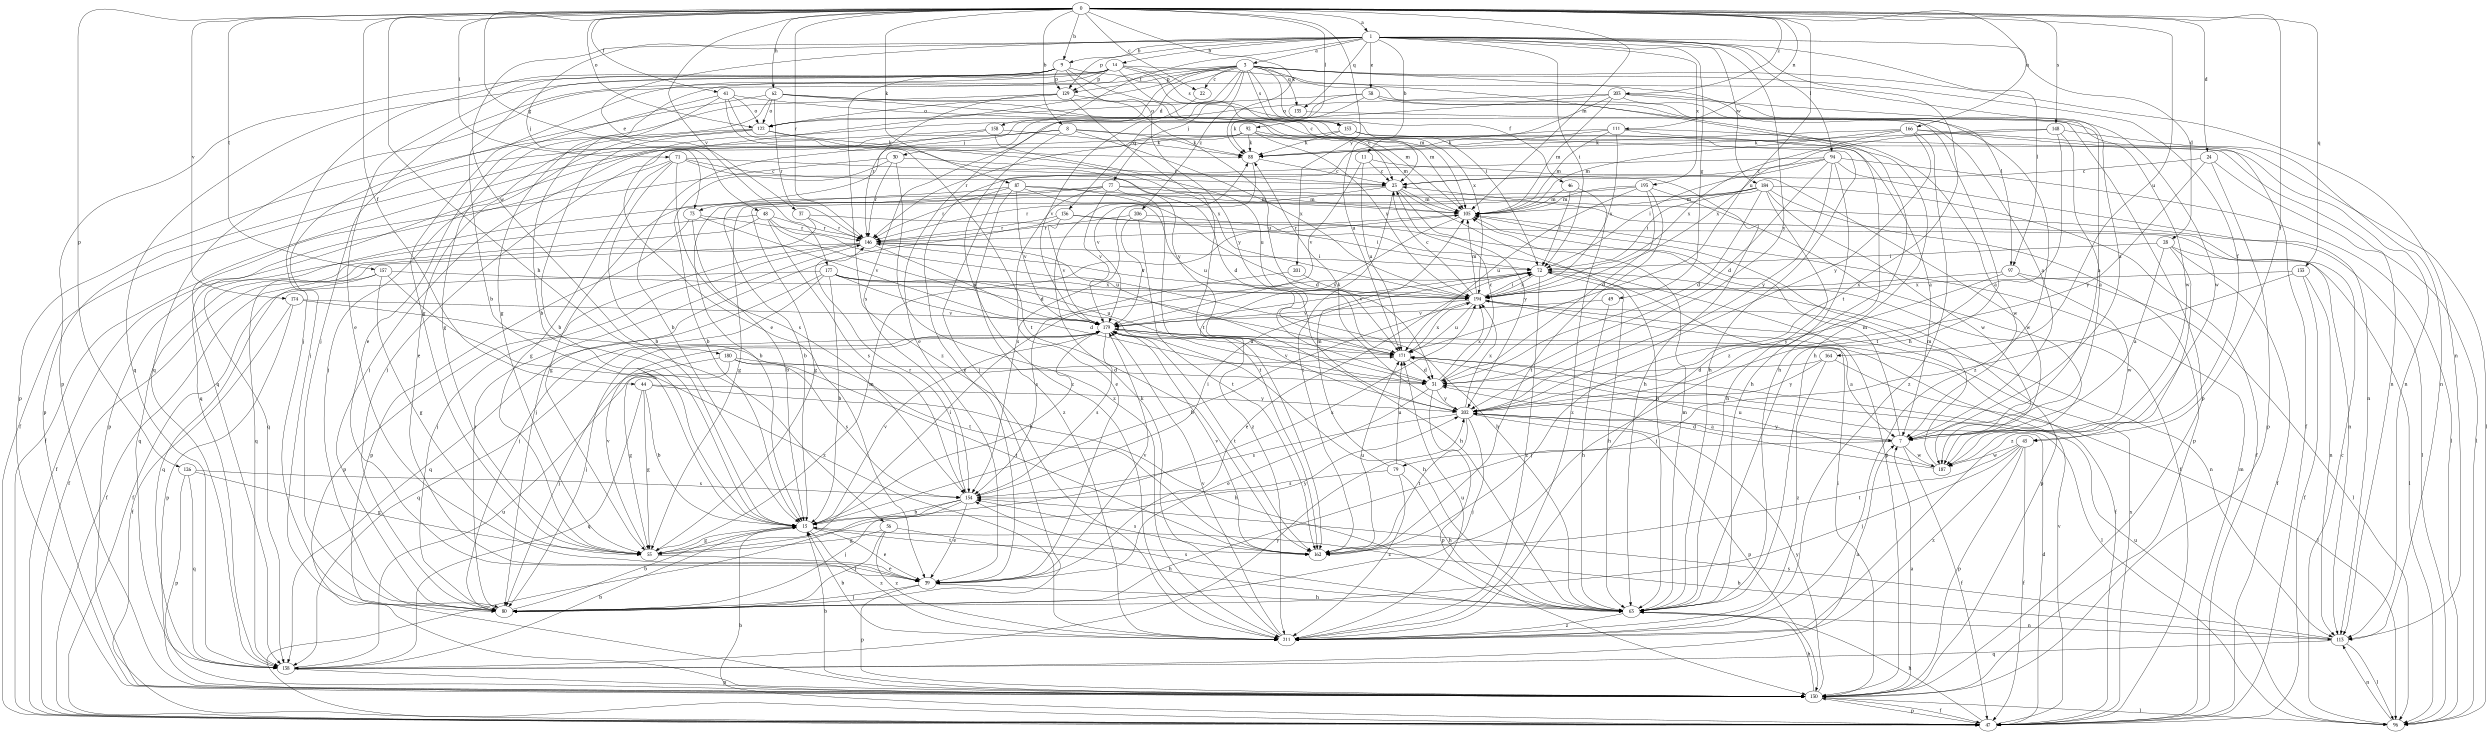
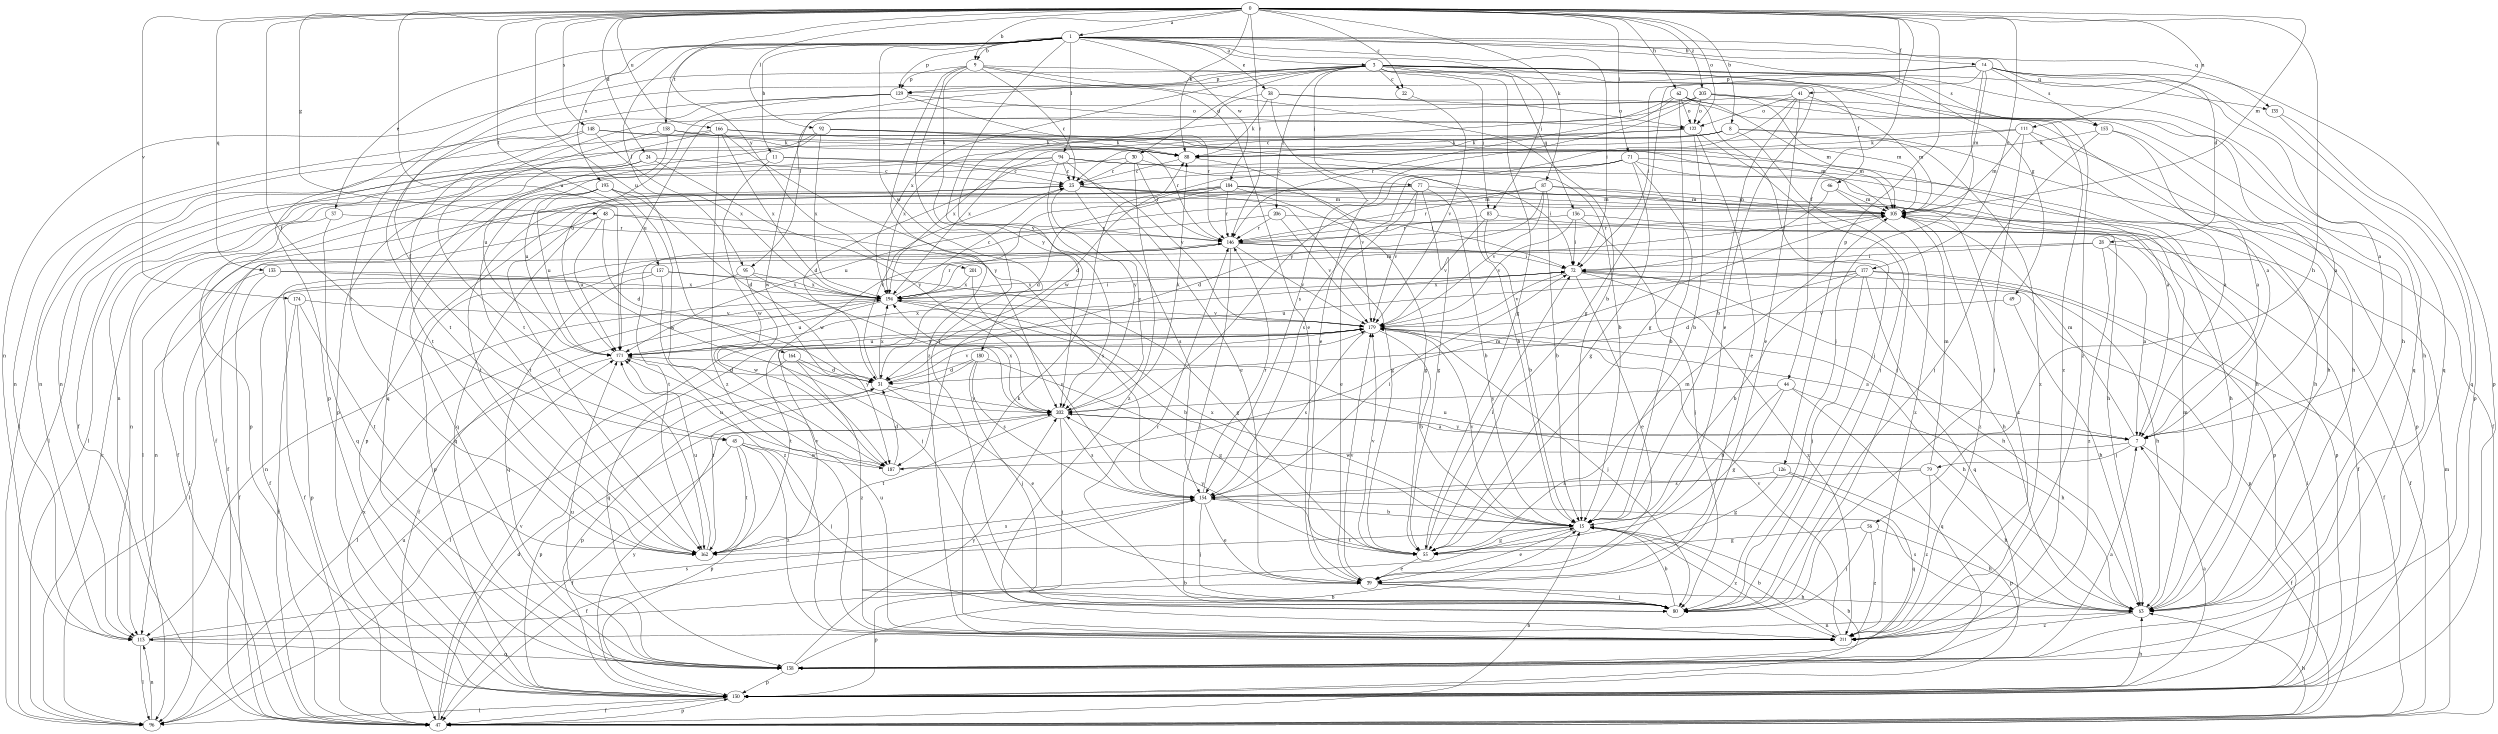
(692, 214) -> (1489, 214)
(2011, 271) -> (746, 271)
(1435, 324) -> (1093, 307)
